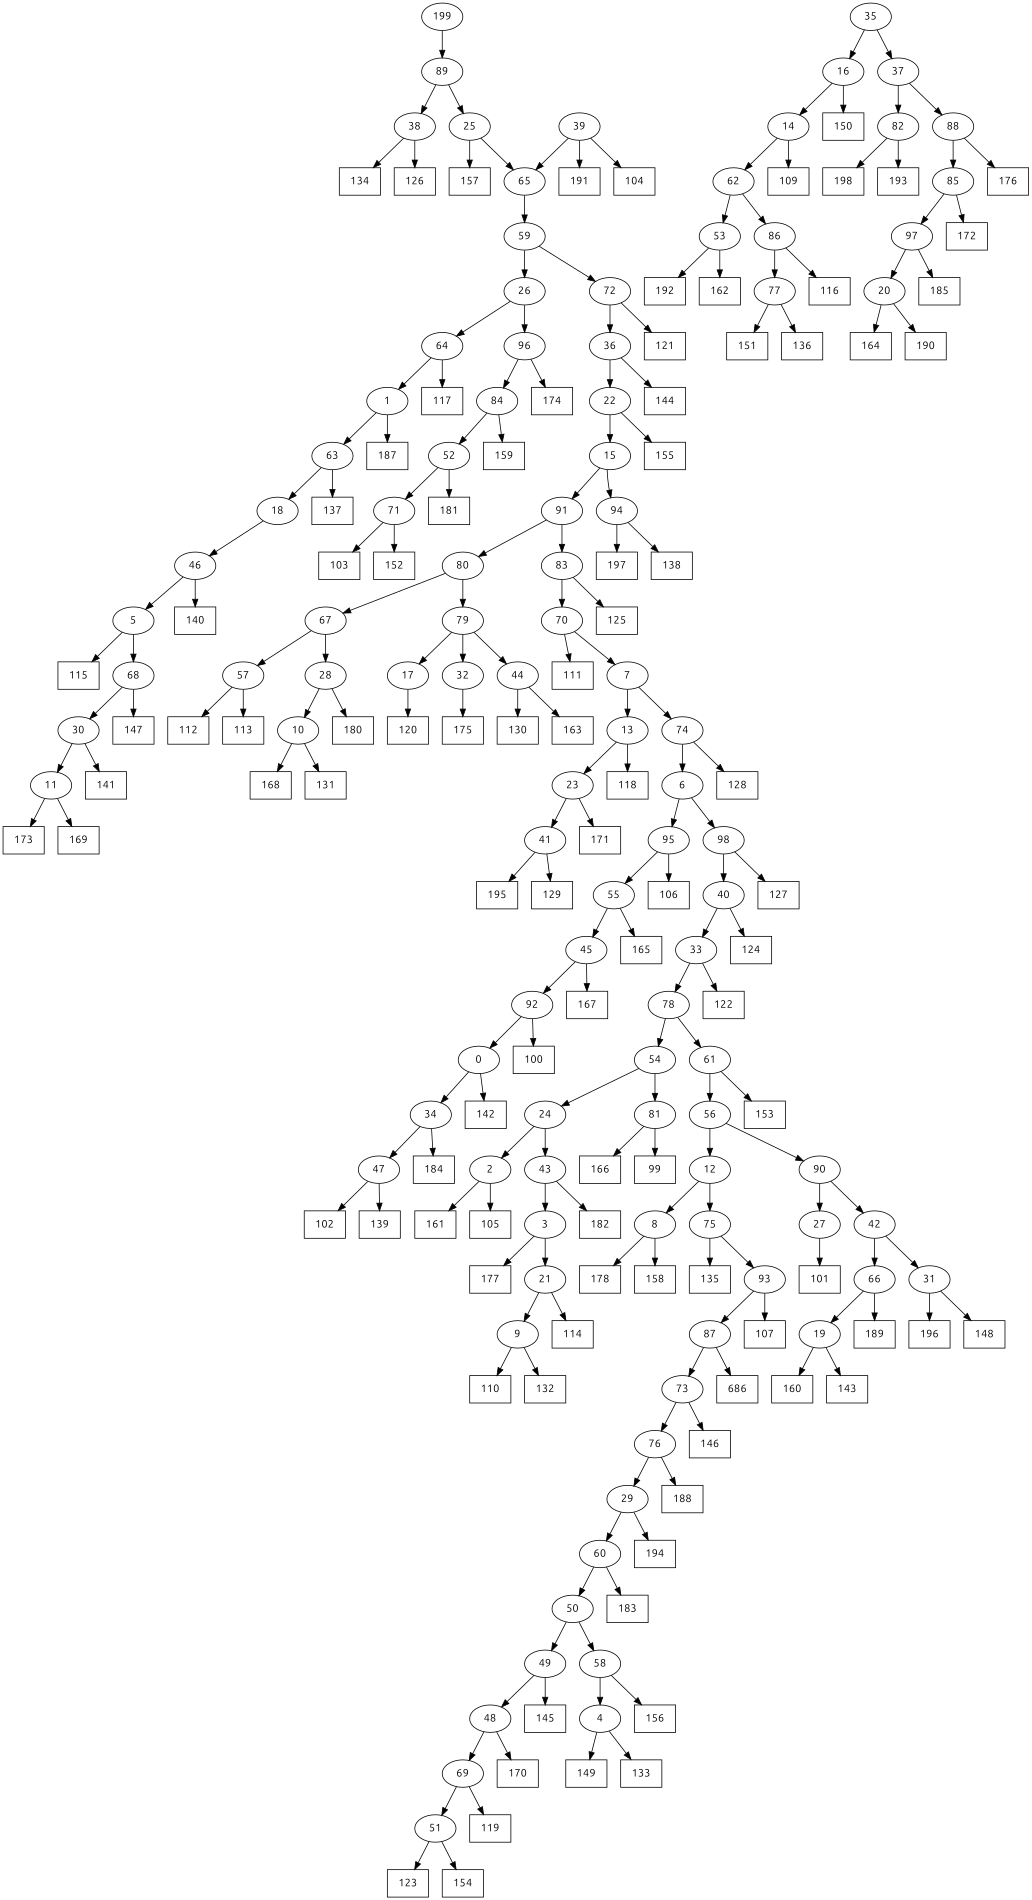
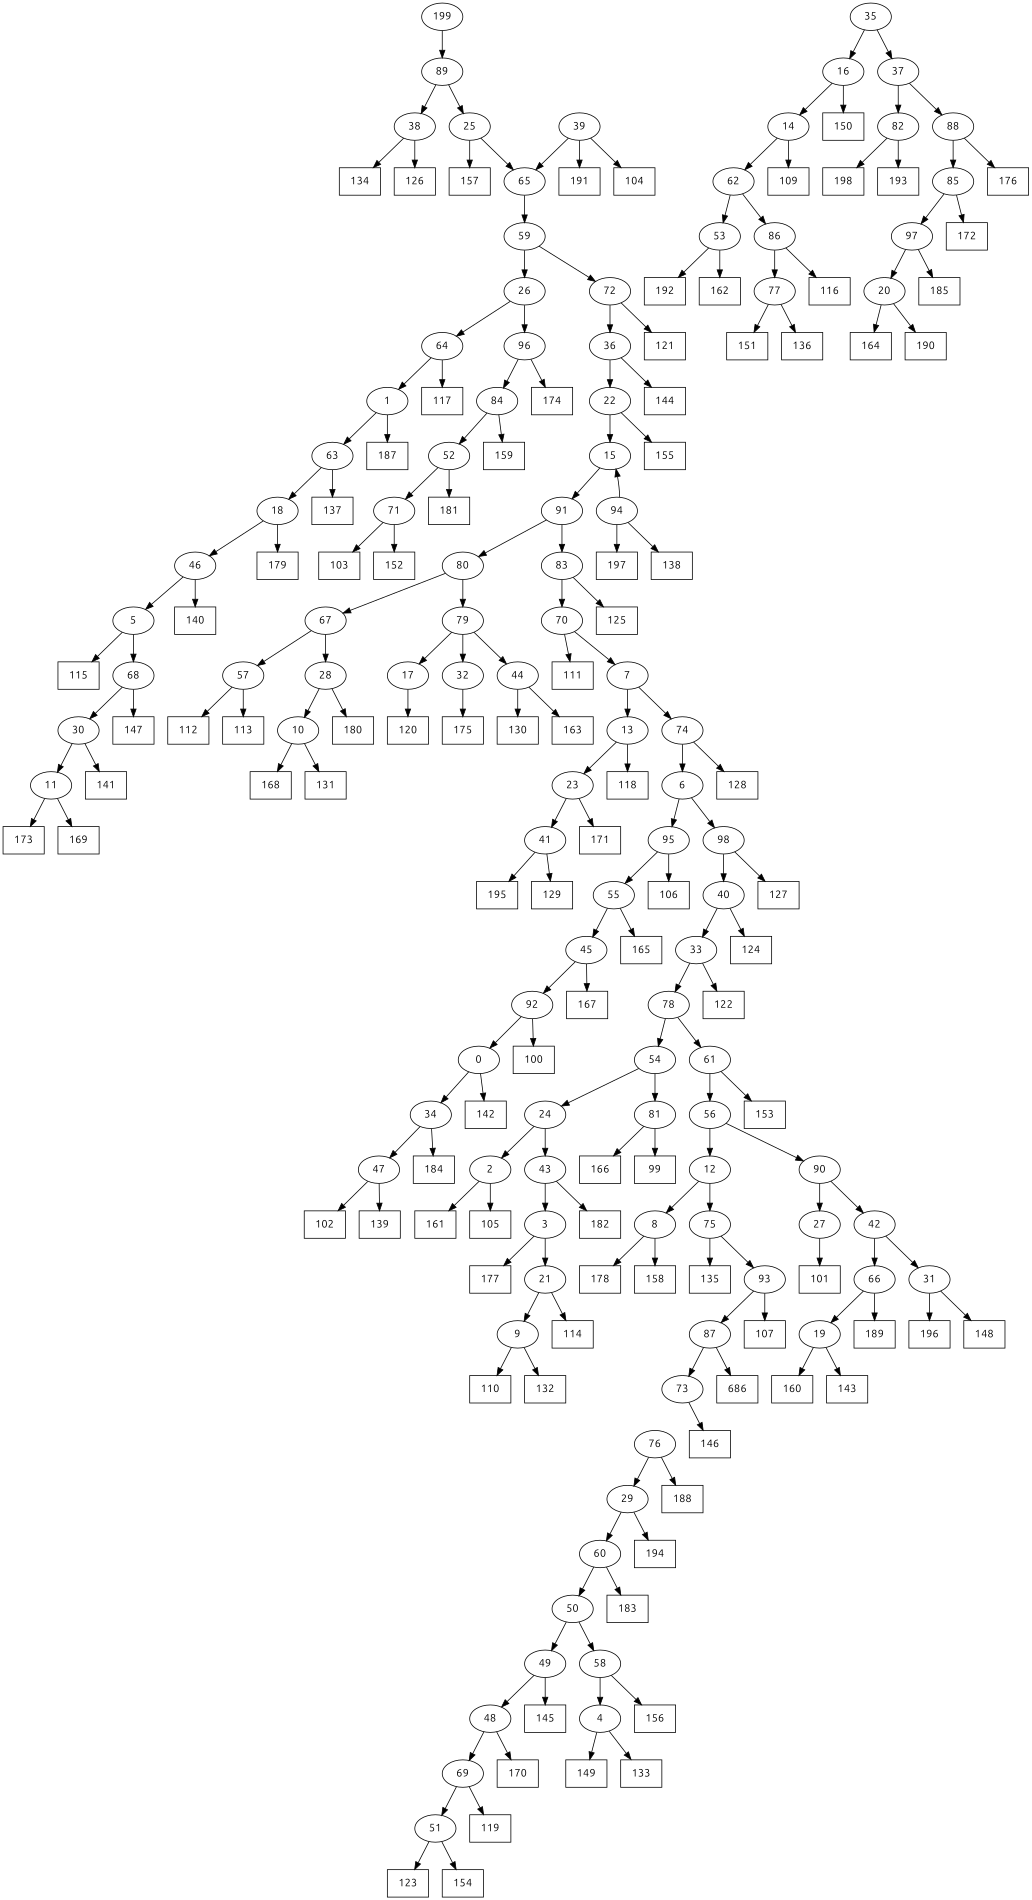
(608, 480) -> (619, 487)
none -> (278, 566)
(670, 1413) -> none
